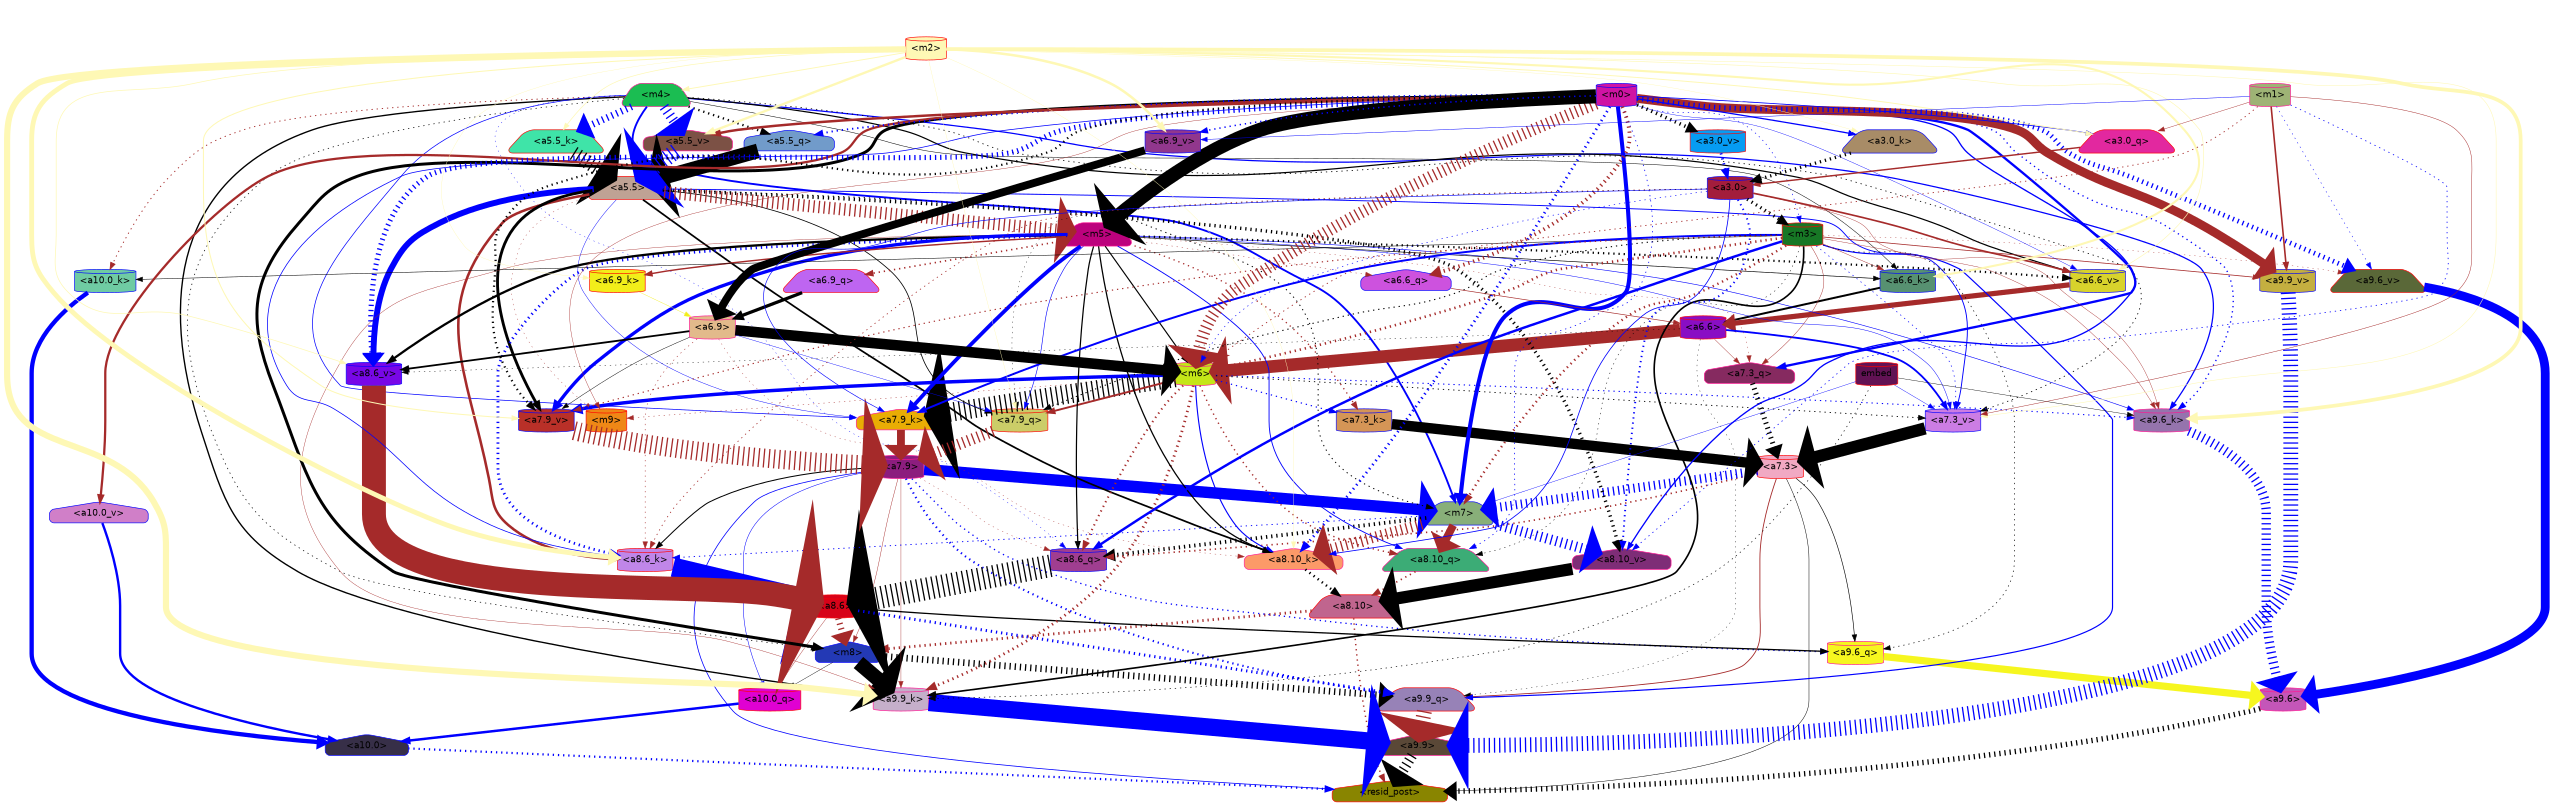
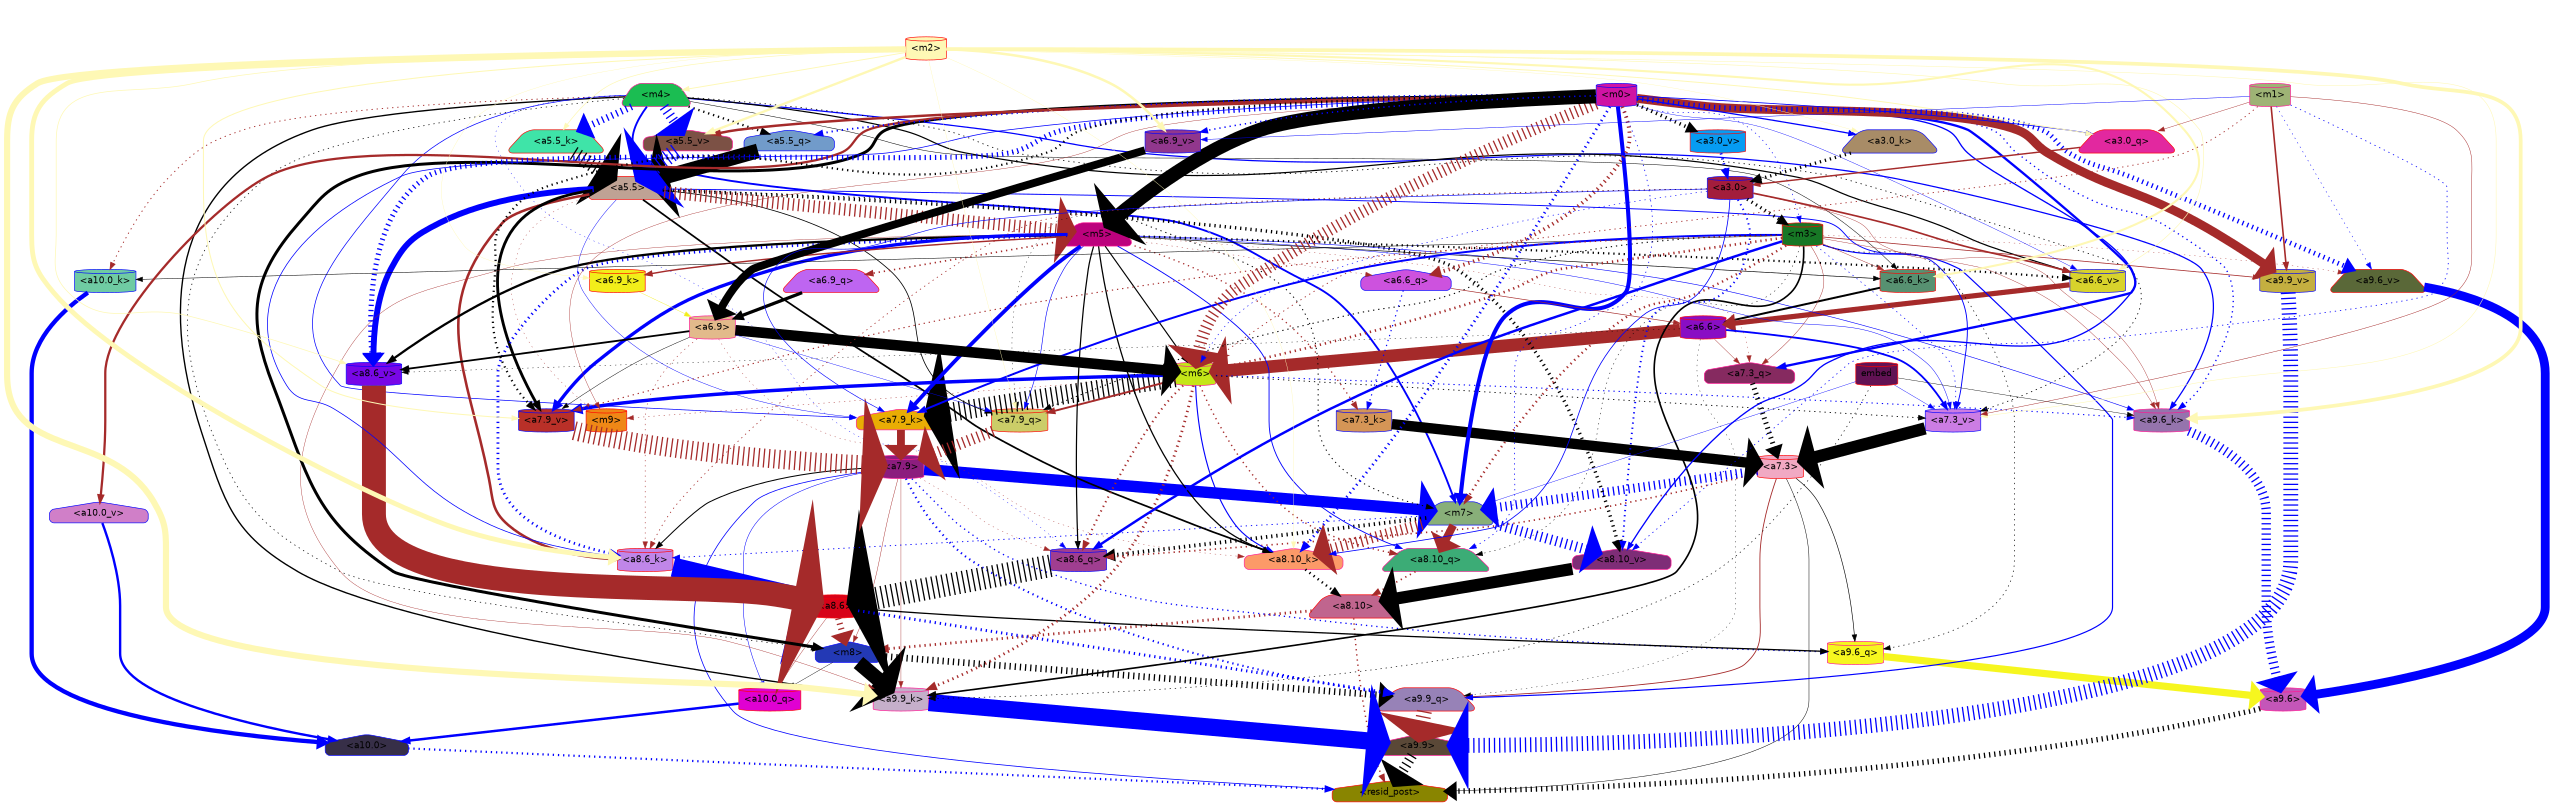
(1908, 281) -> (1908, 281)
(1276, 396) -> (1386, 347)
